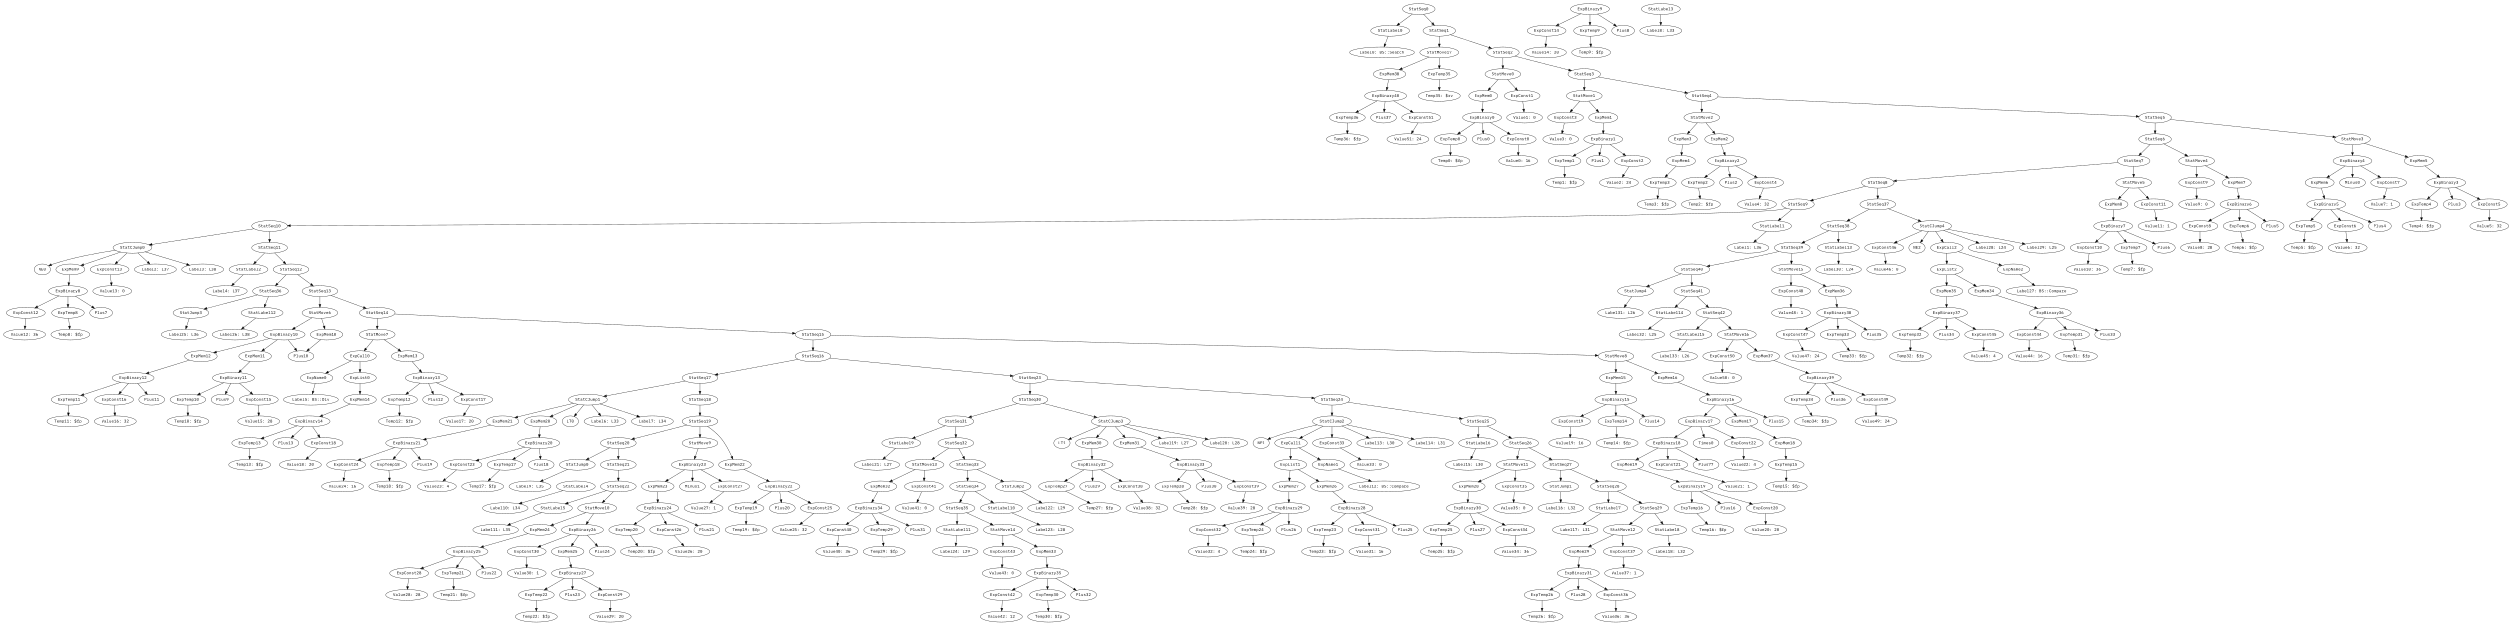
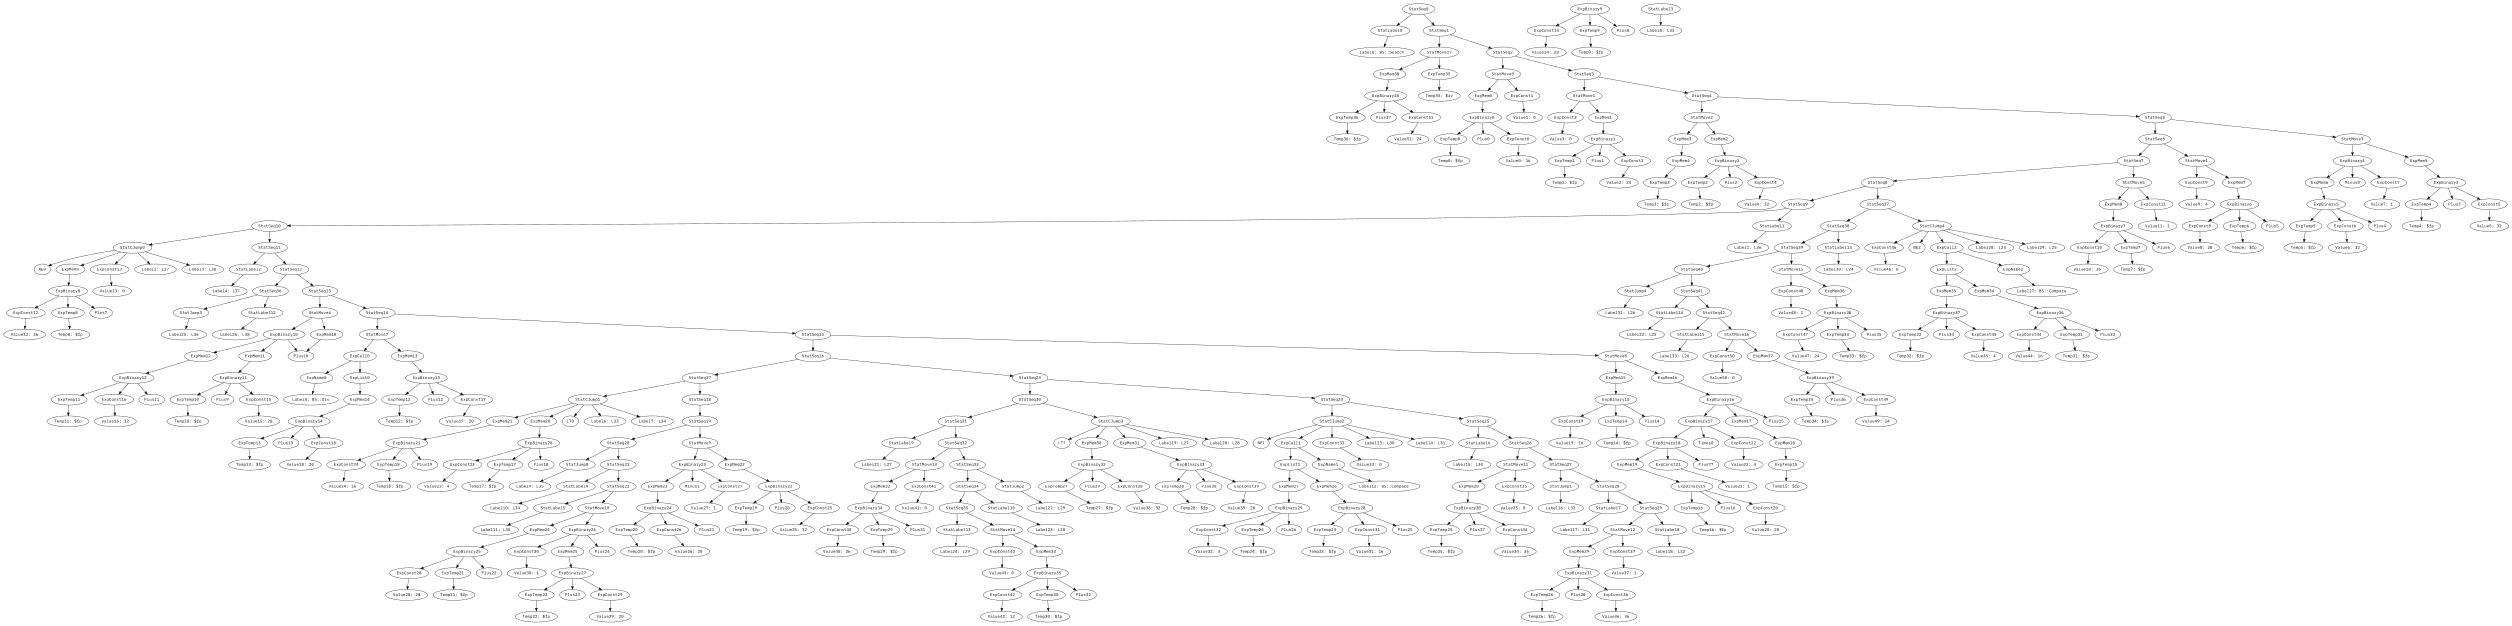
(2197, 204) -> (2197, 204)
(722, 439) -> (716, 453)
none -> (599, 475)
